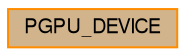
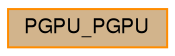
(93, 28) -> (88, 28)
